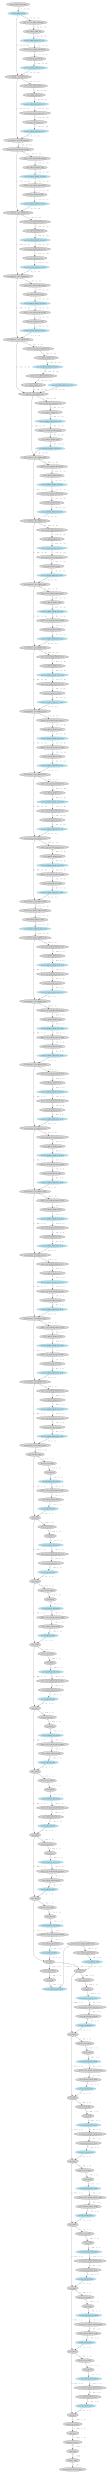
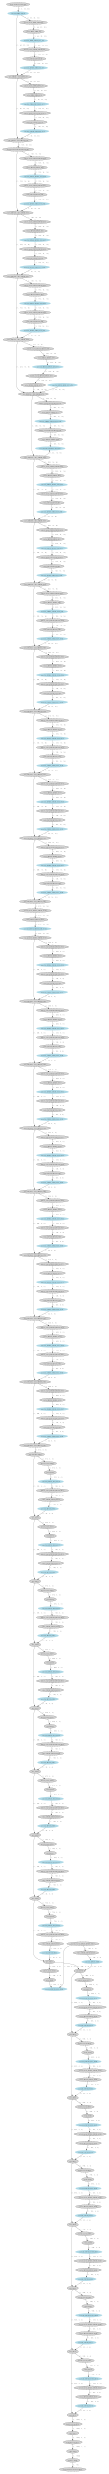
(37, 451) -> (47, 454)
